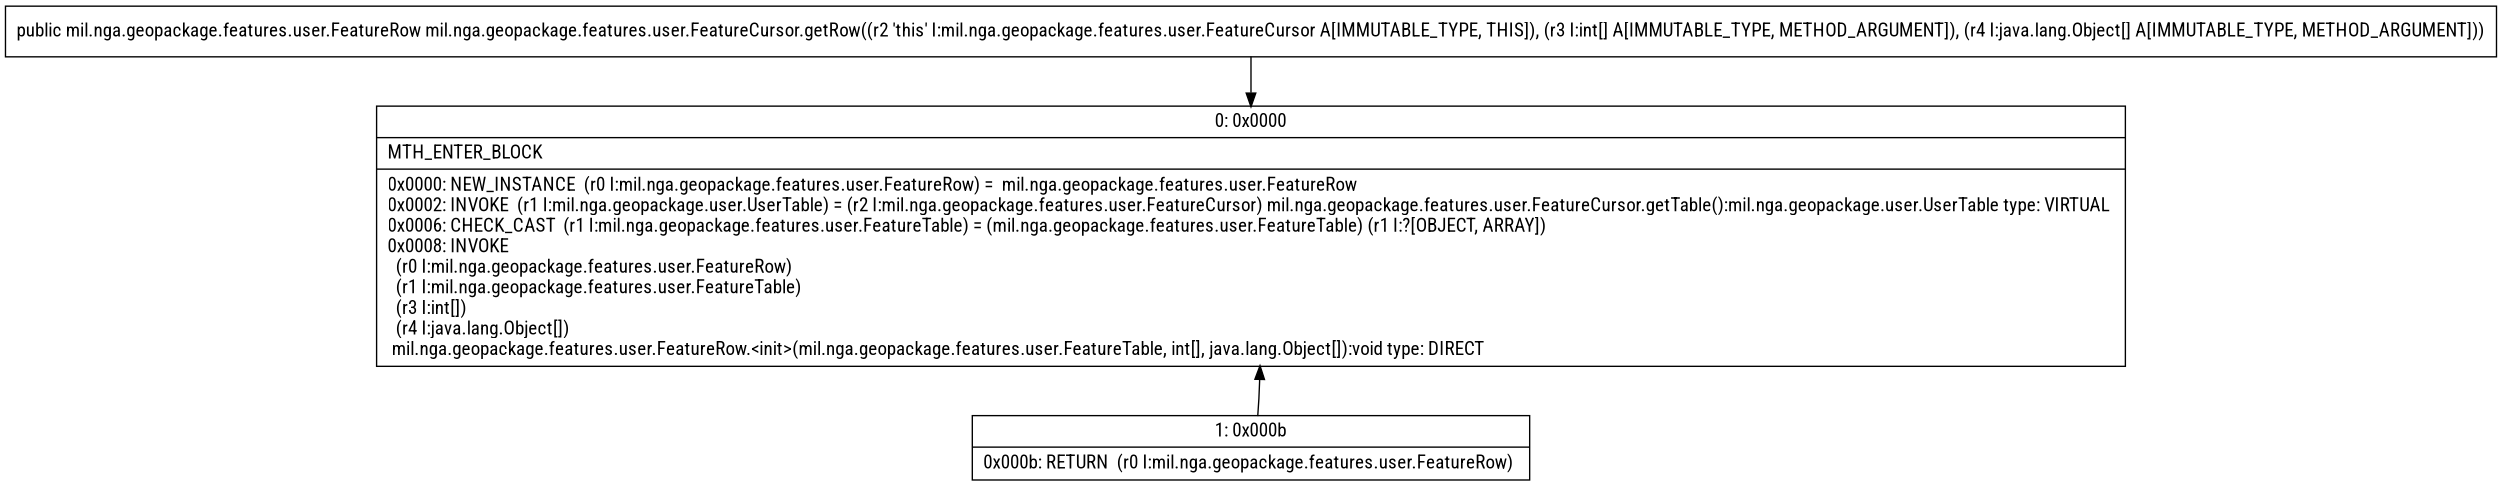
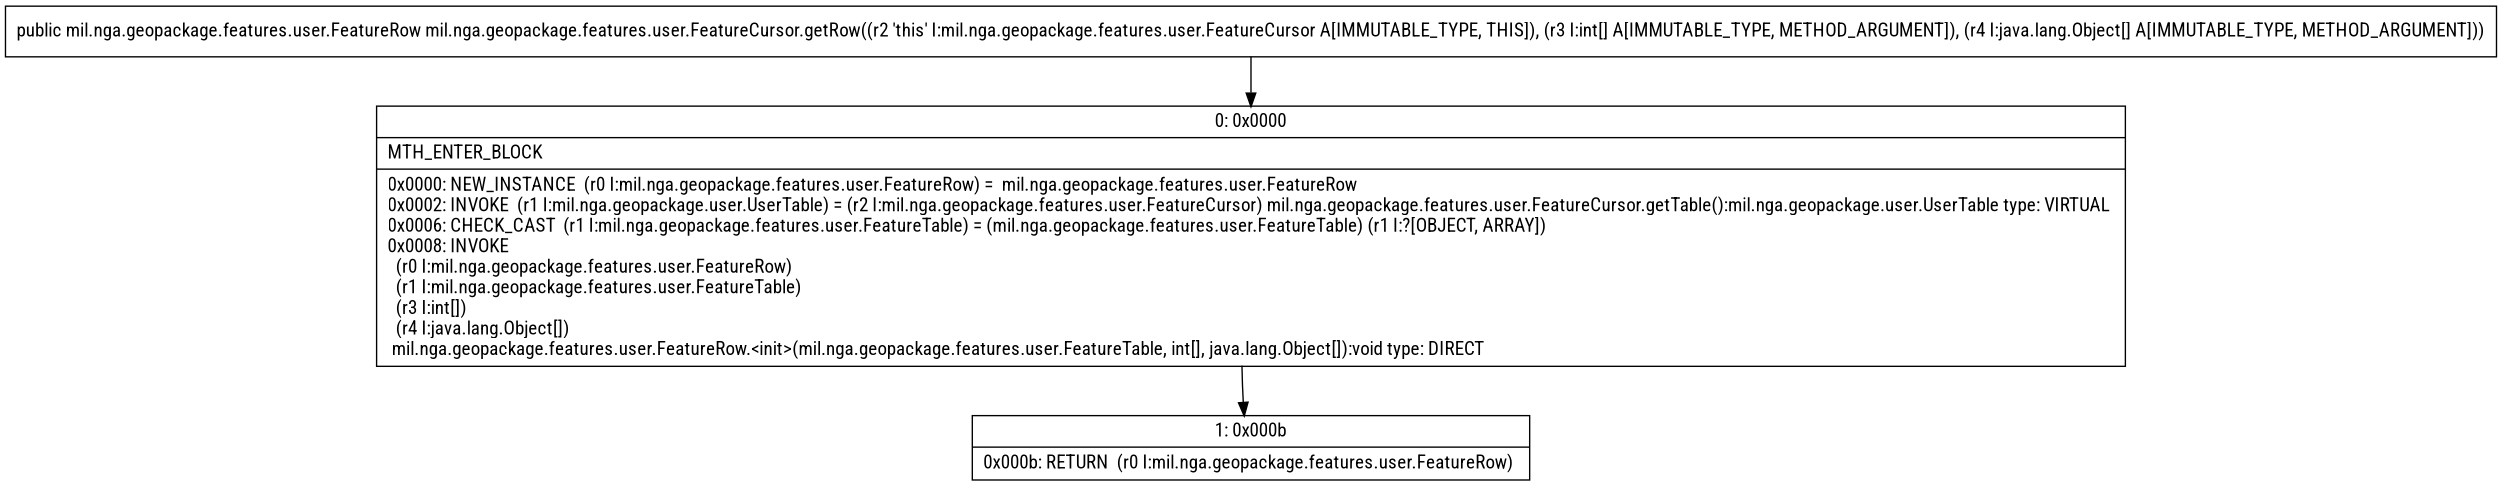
(1259, 398) -> (1242, 384)
